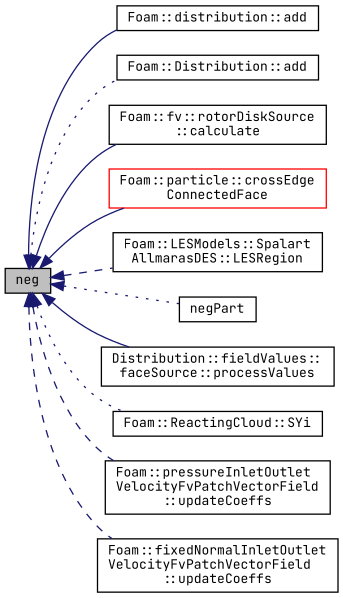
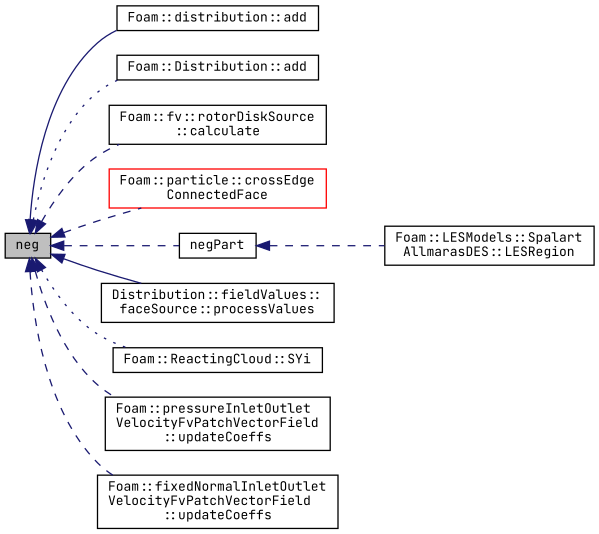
(66, 192) -> (74, 176)
(83, 229) -> (102, 220)
(88, 272) -> (327, 246)
(121, 295) -> (122, 246)
